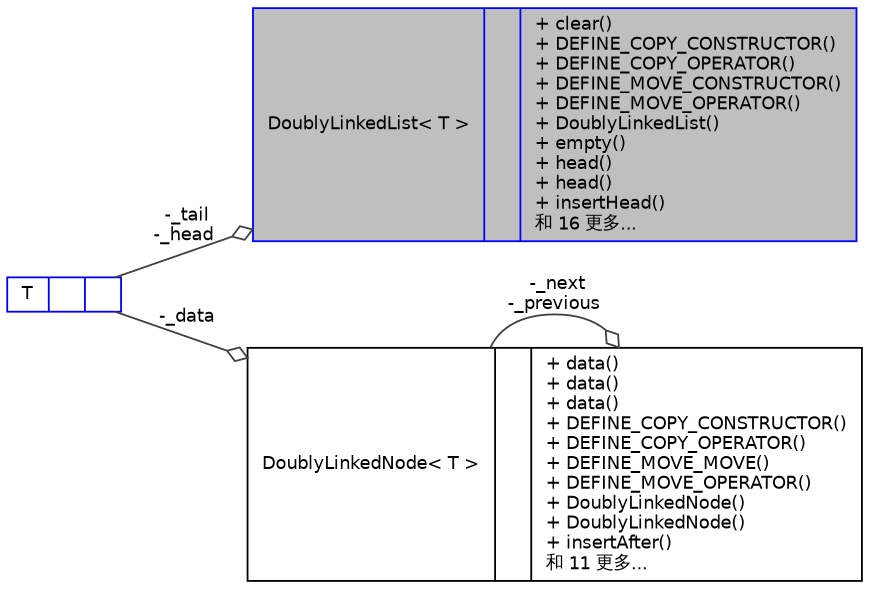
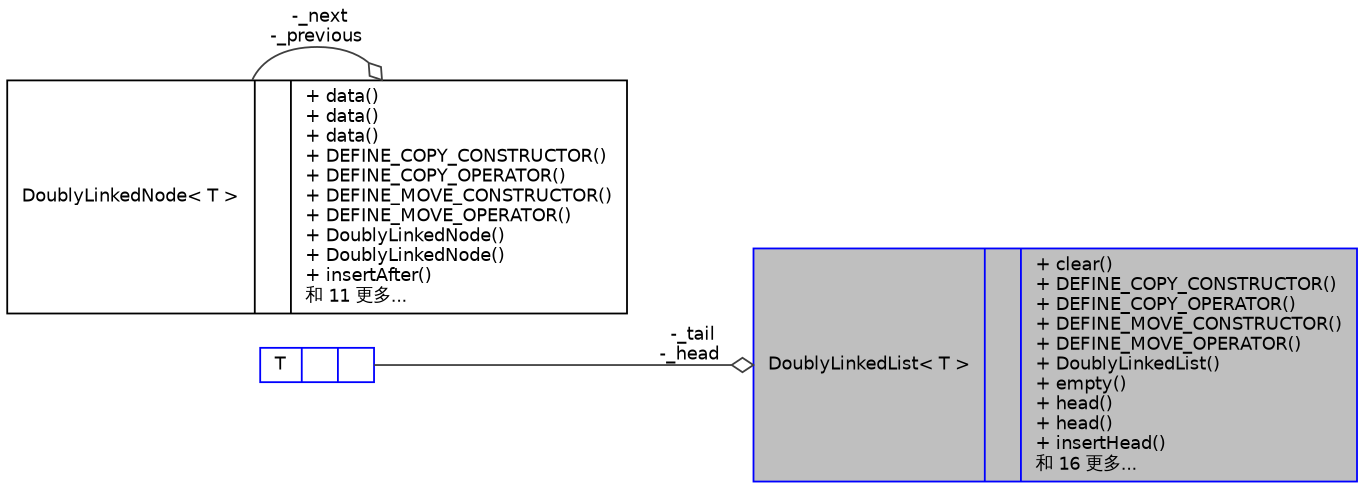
(171, 331) -> none
(658, 463) -> (459, 196)
